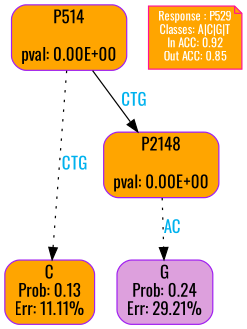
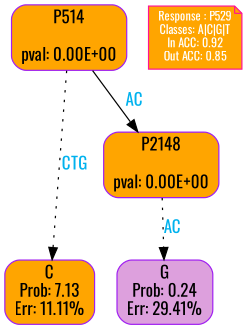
(135, 101) -> (135, 101)
(50, 292) -> (50, 292)
(165, 292) -> (165, 292)
